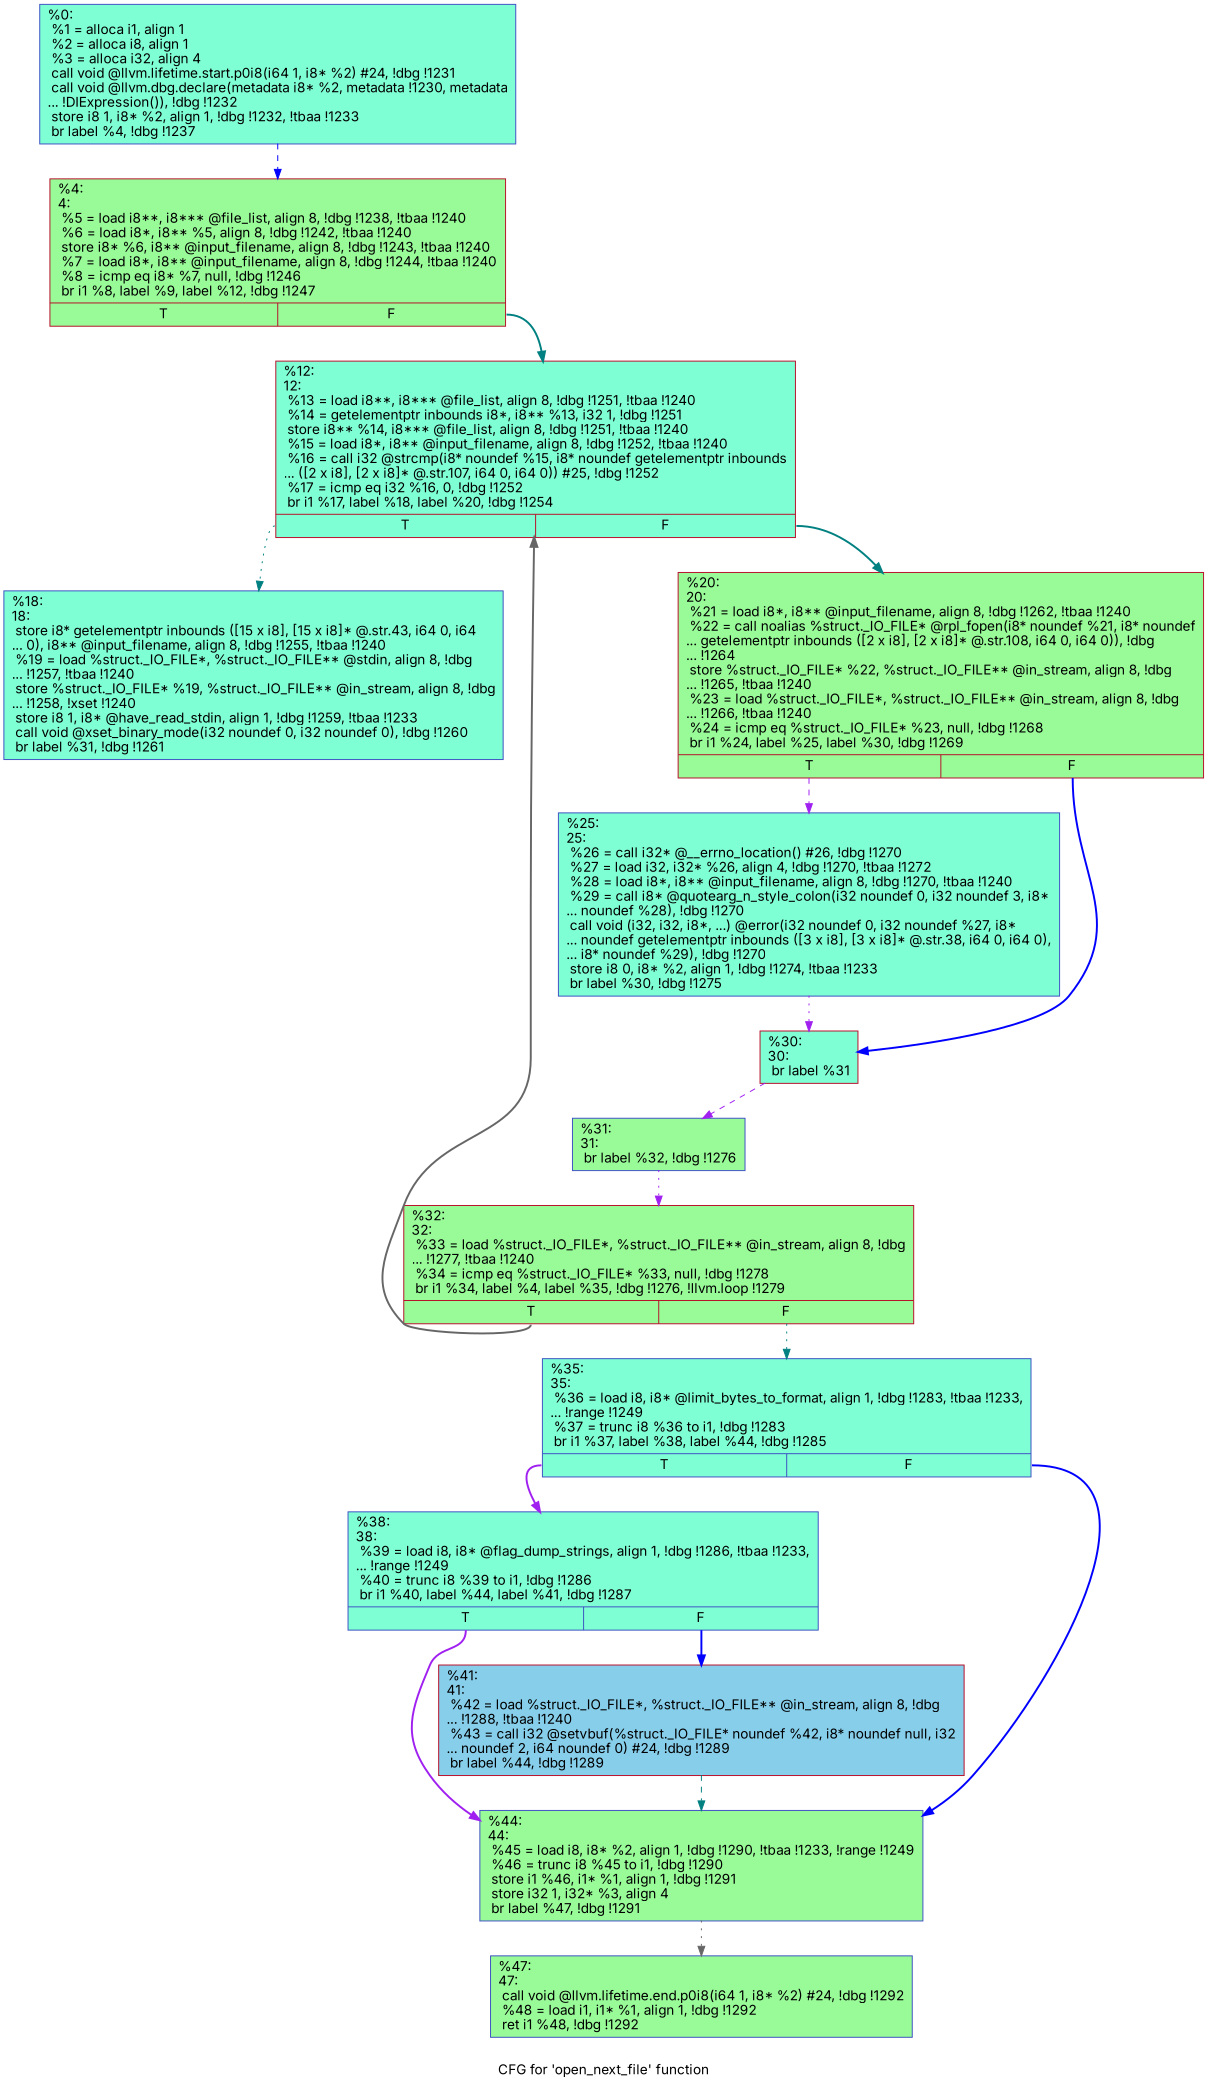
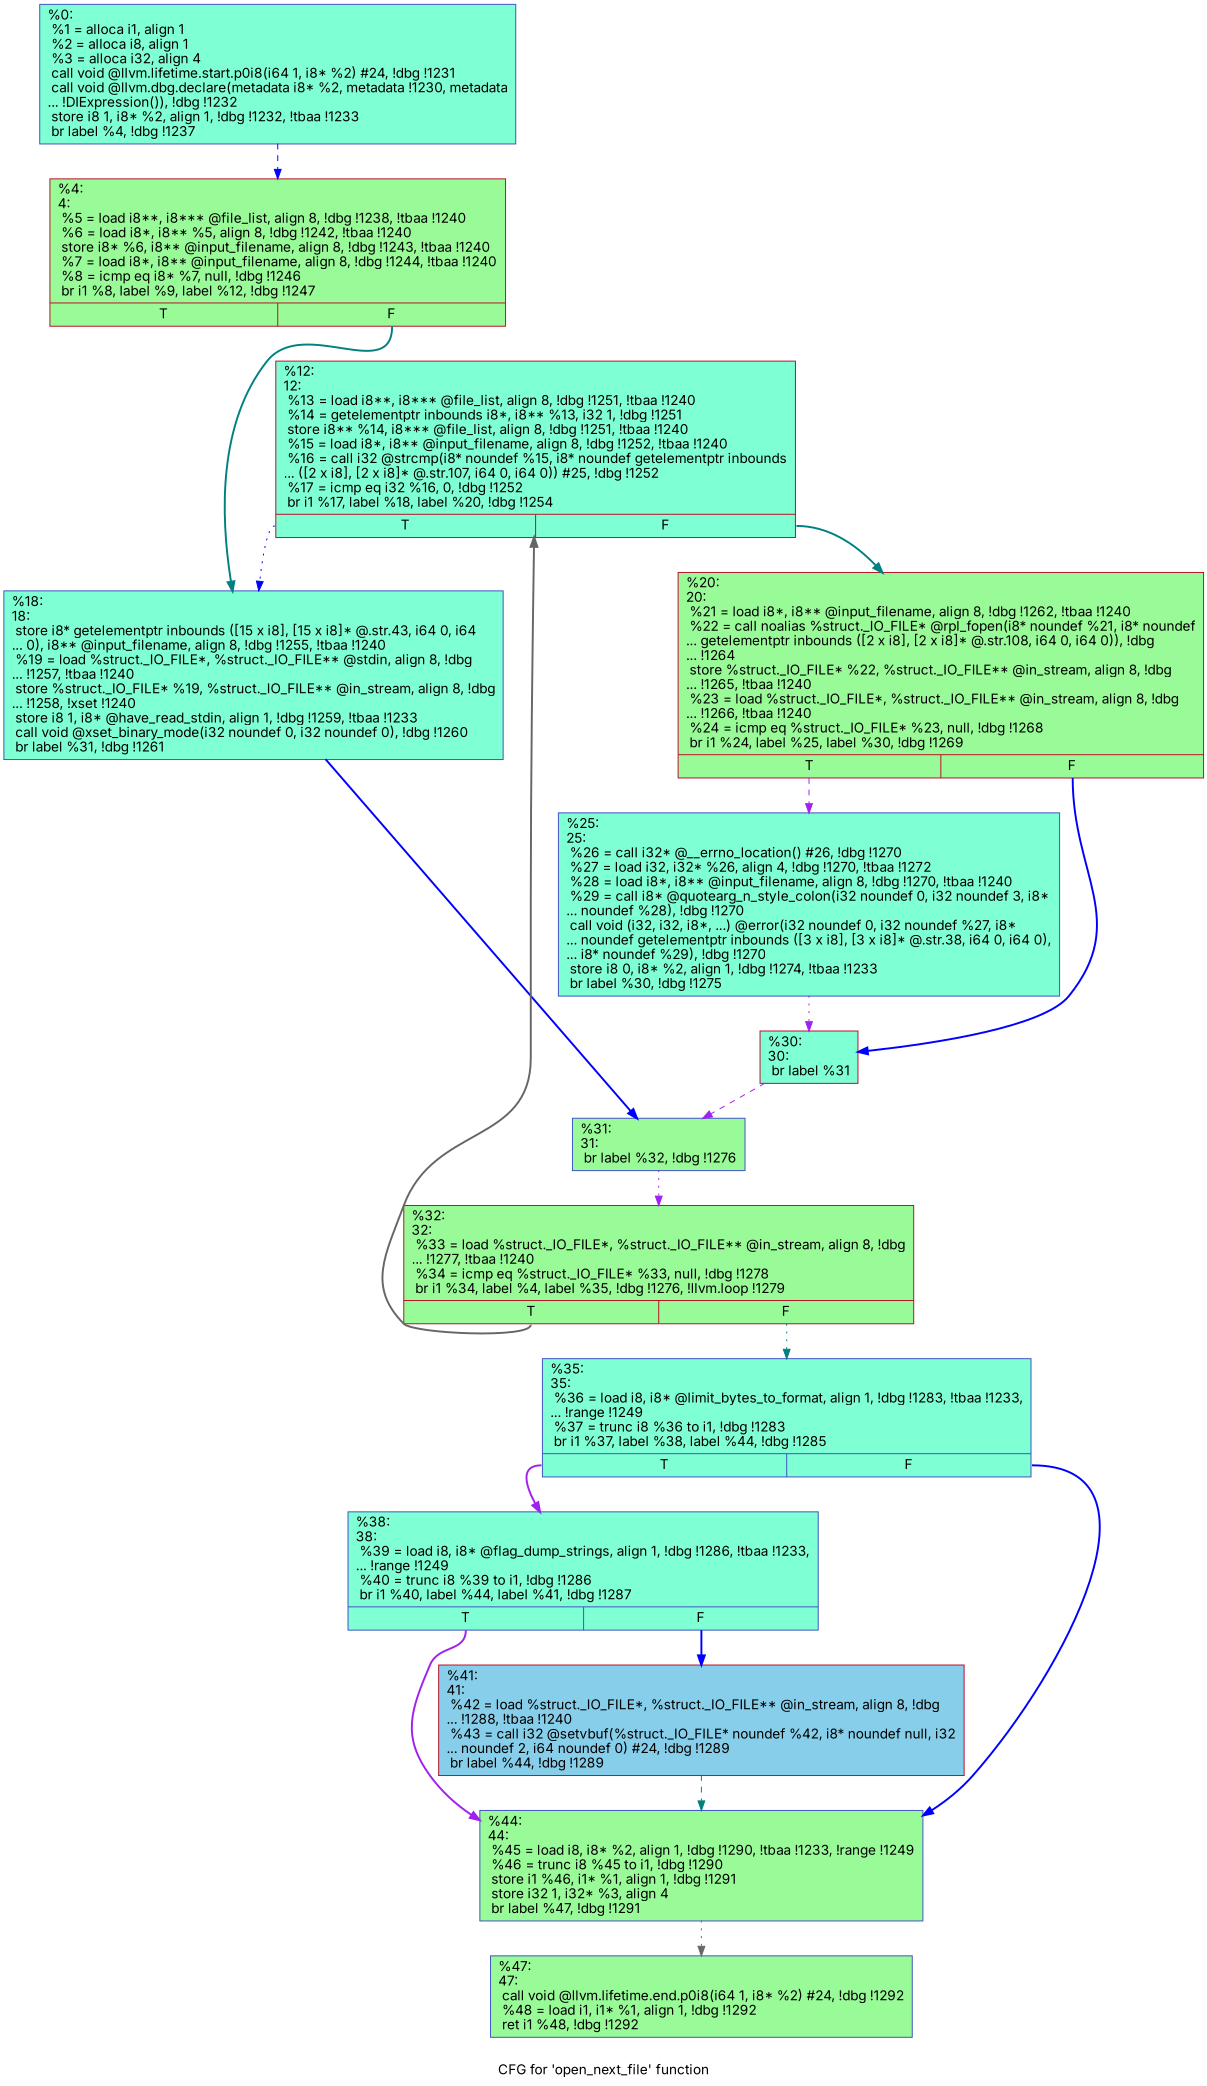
(531, 326) -> (246, 397)
(264, 552) -> (264, 552)
none -> (478, 935)
